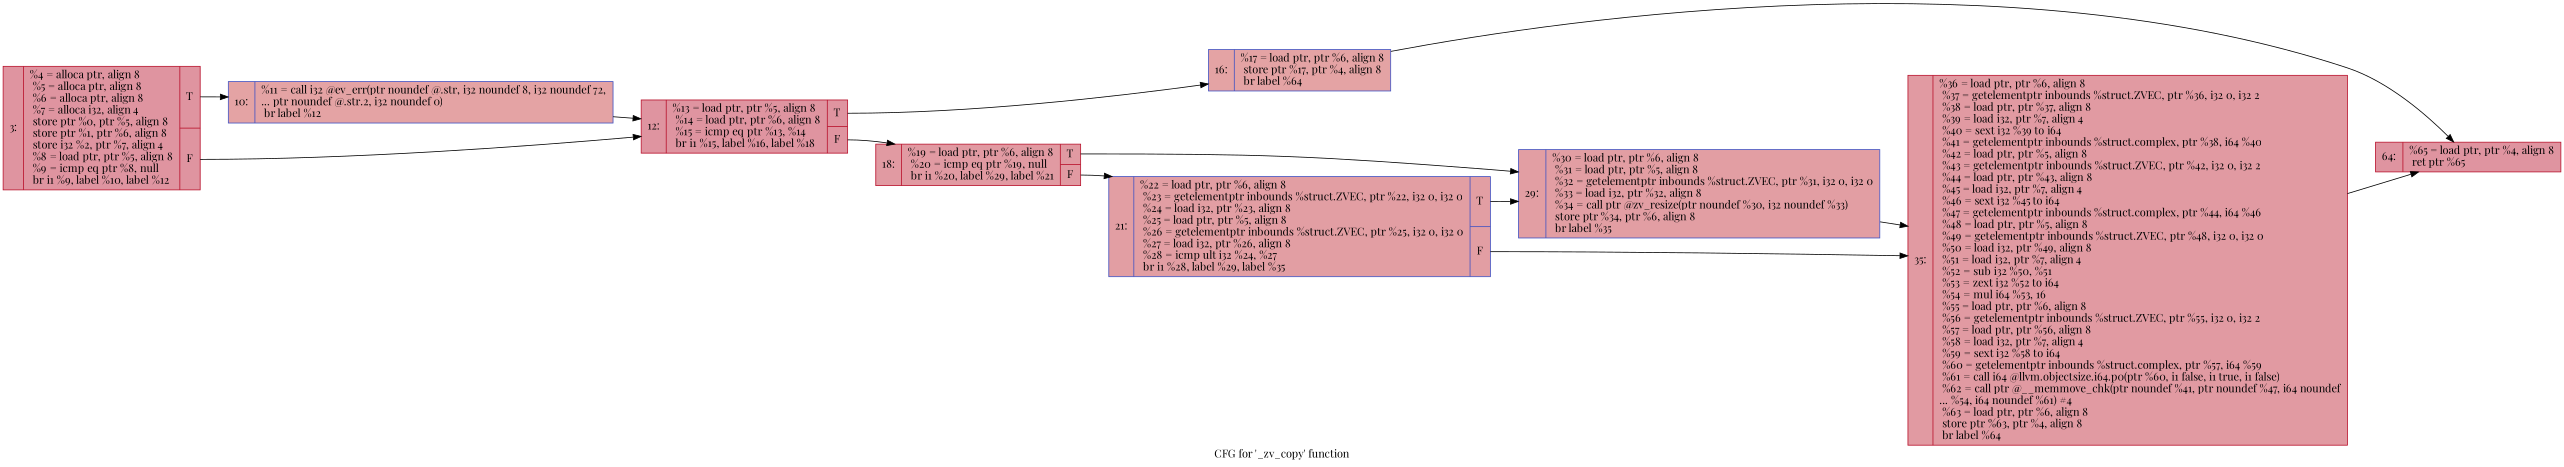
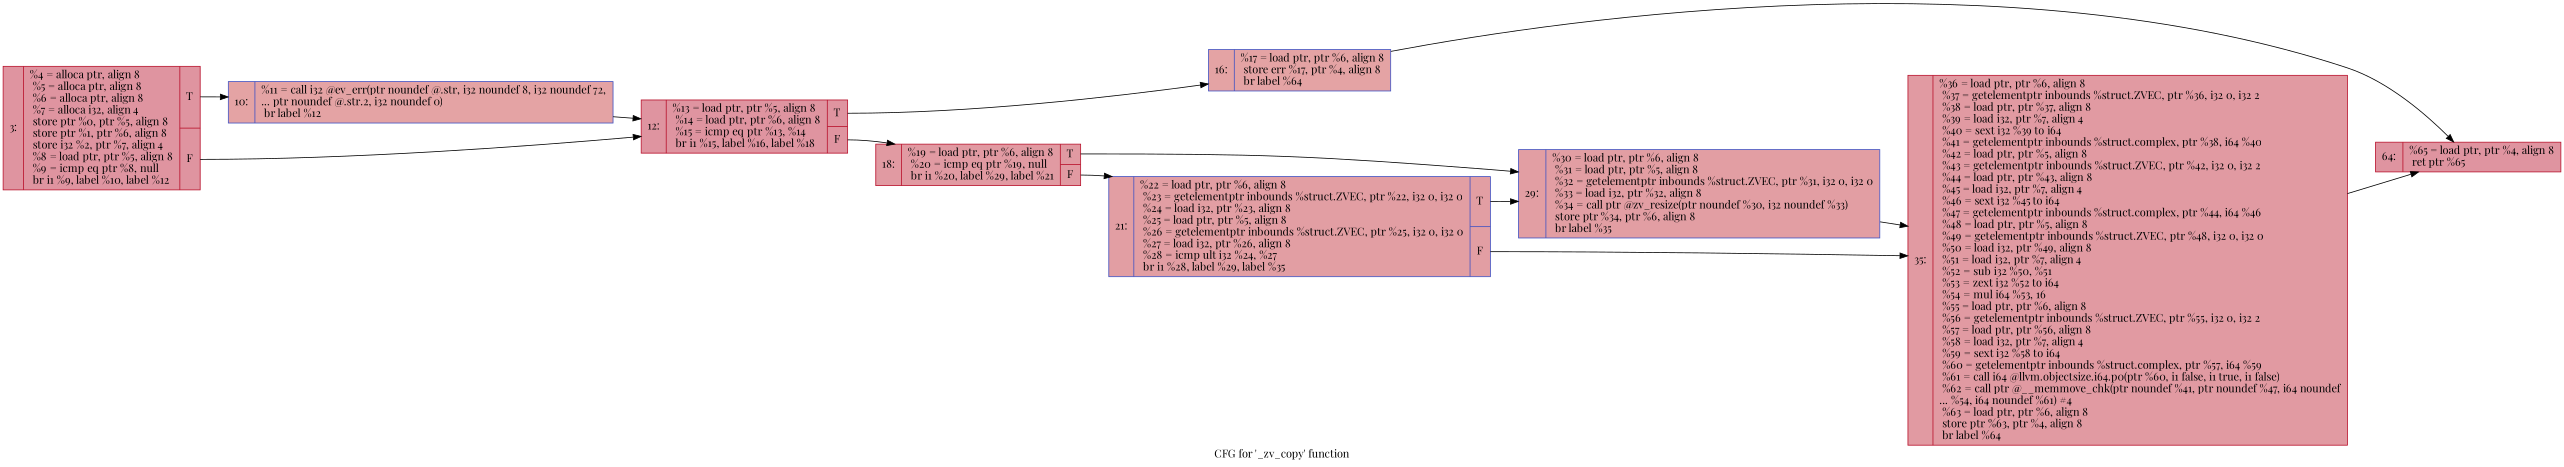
(1311, 70) -> (1311, 70)
